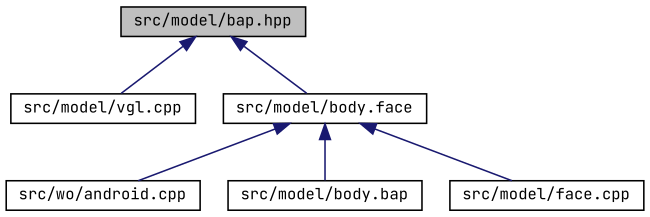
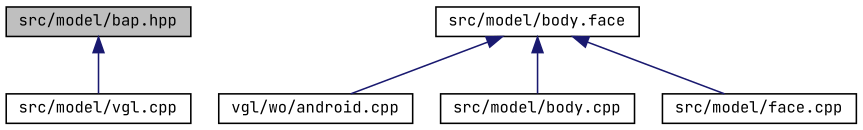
(275, 70) -> none
(103, 195) -> (316, 109)
(325, 195) -> (538, 109)
